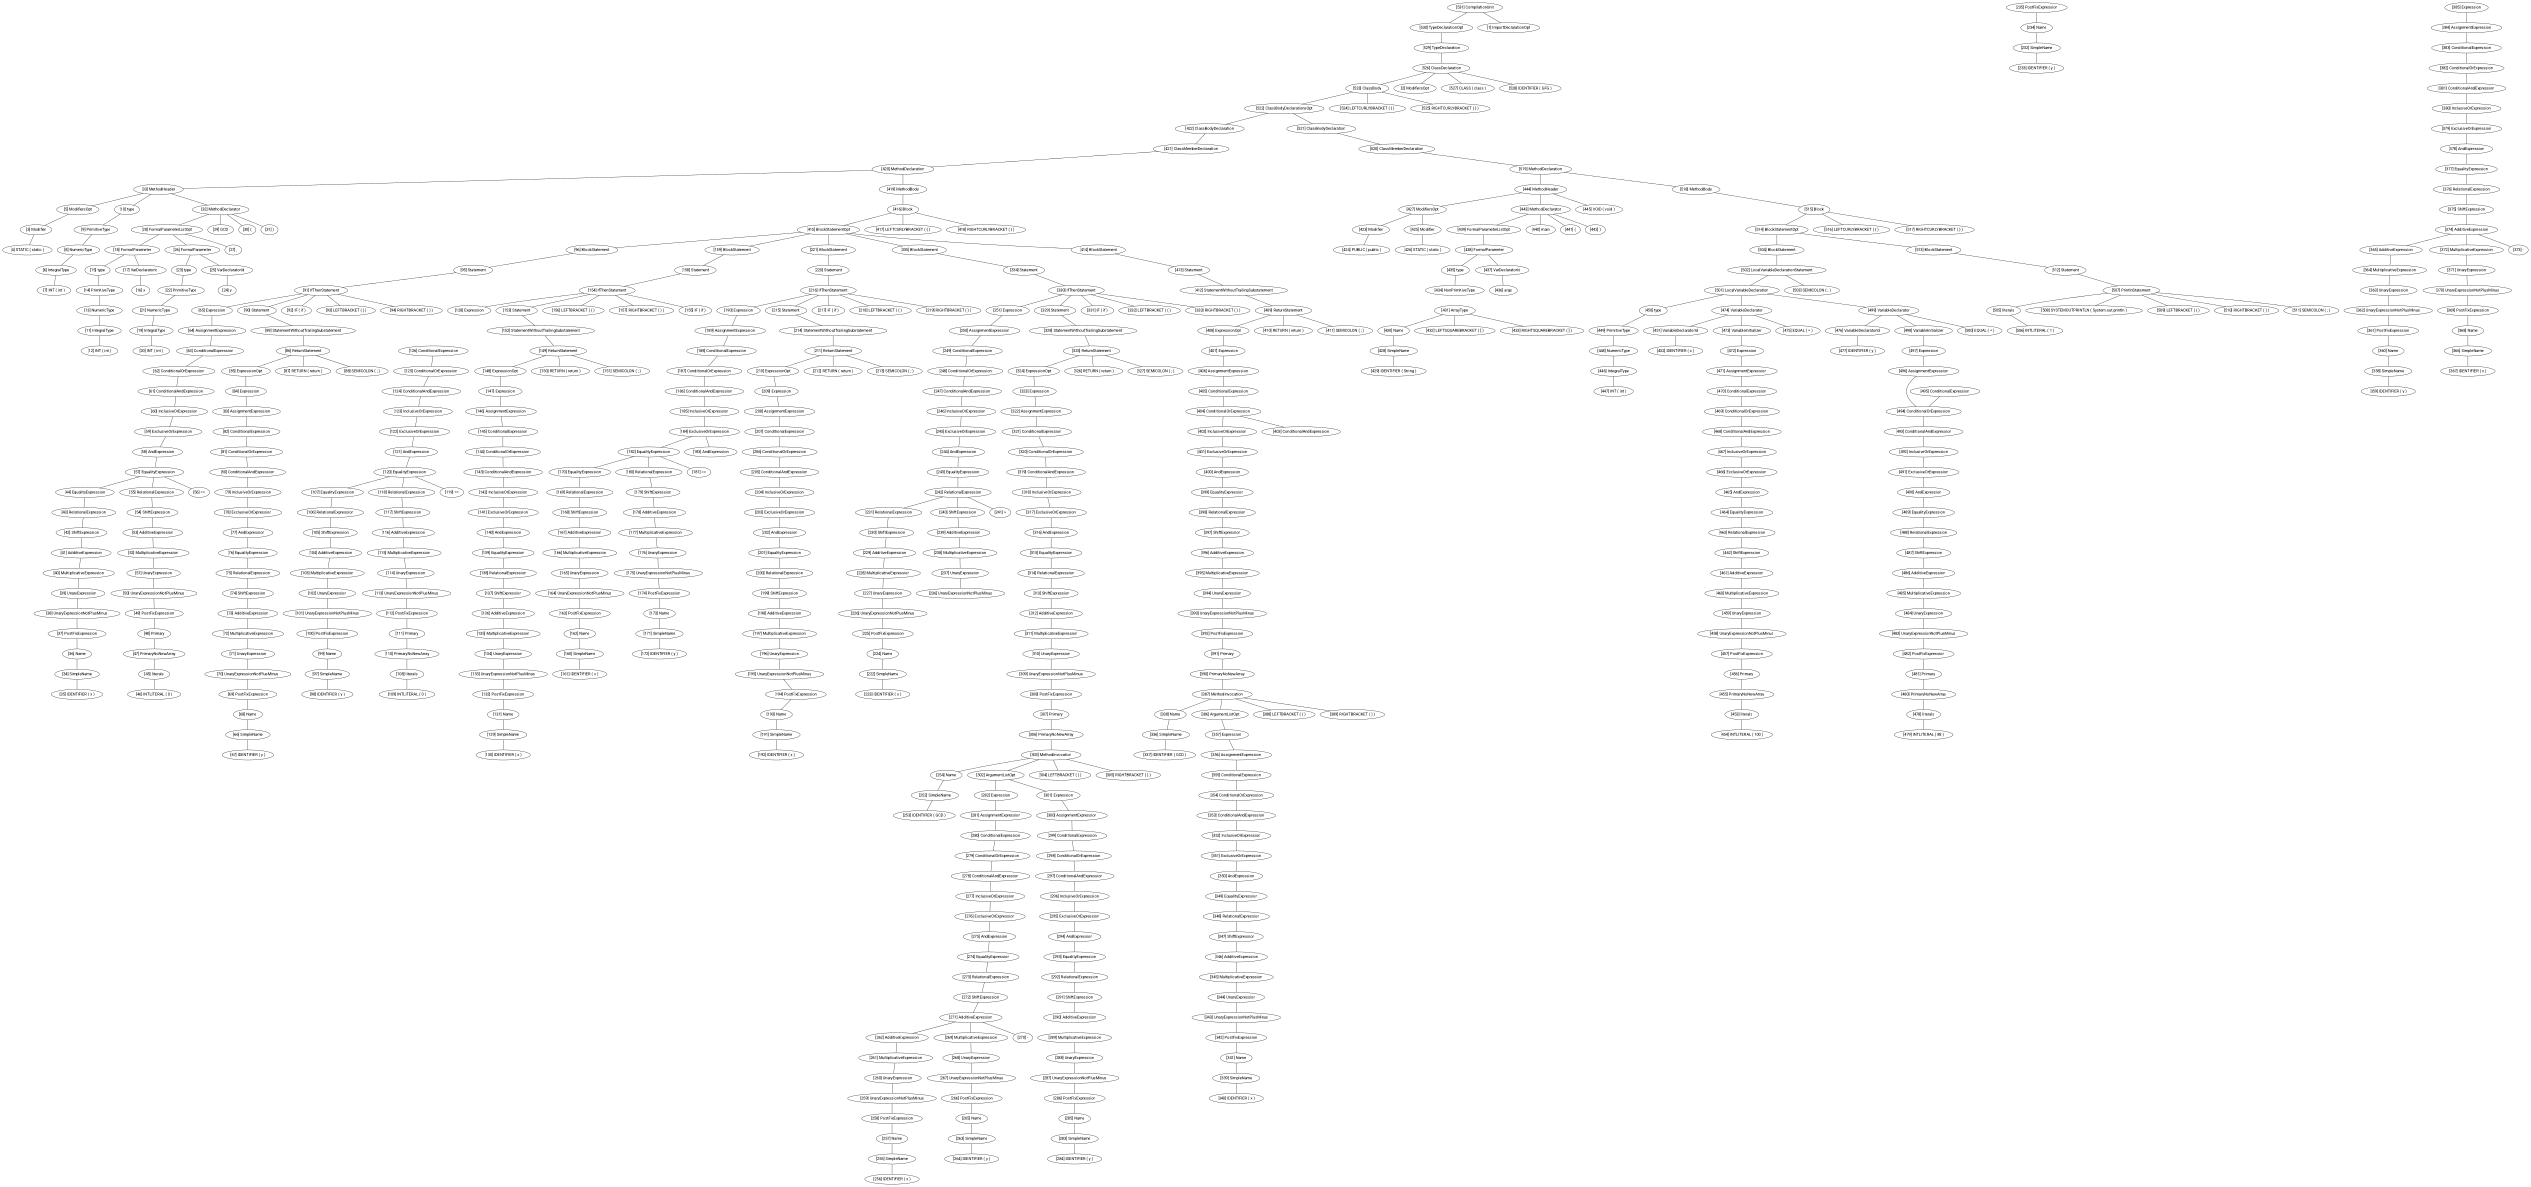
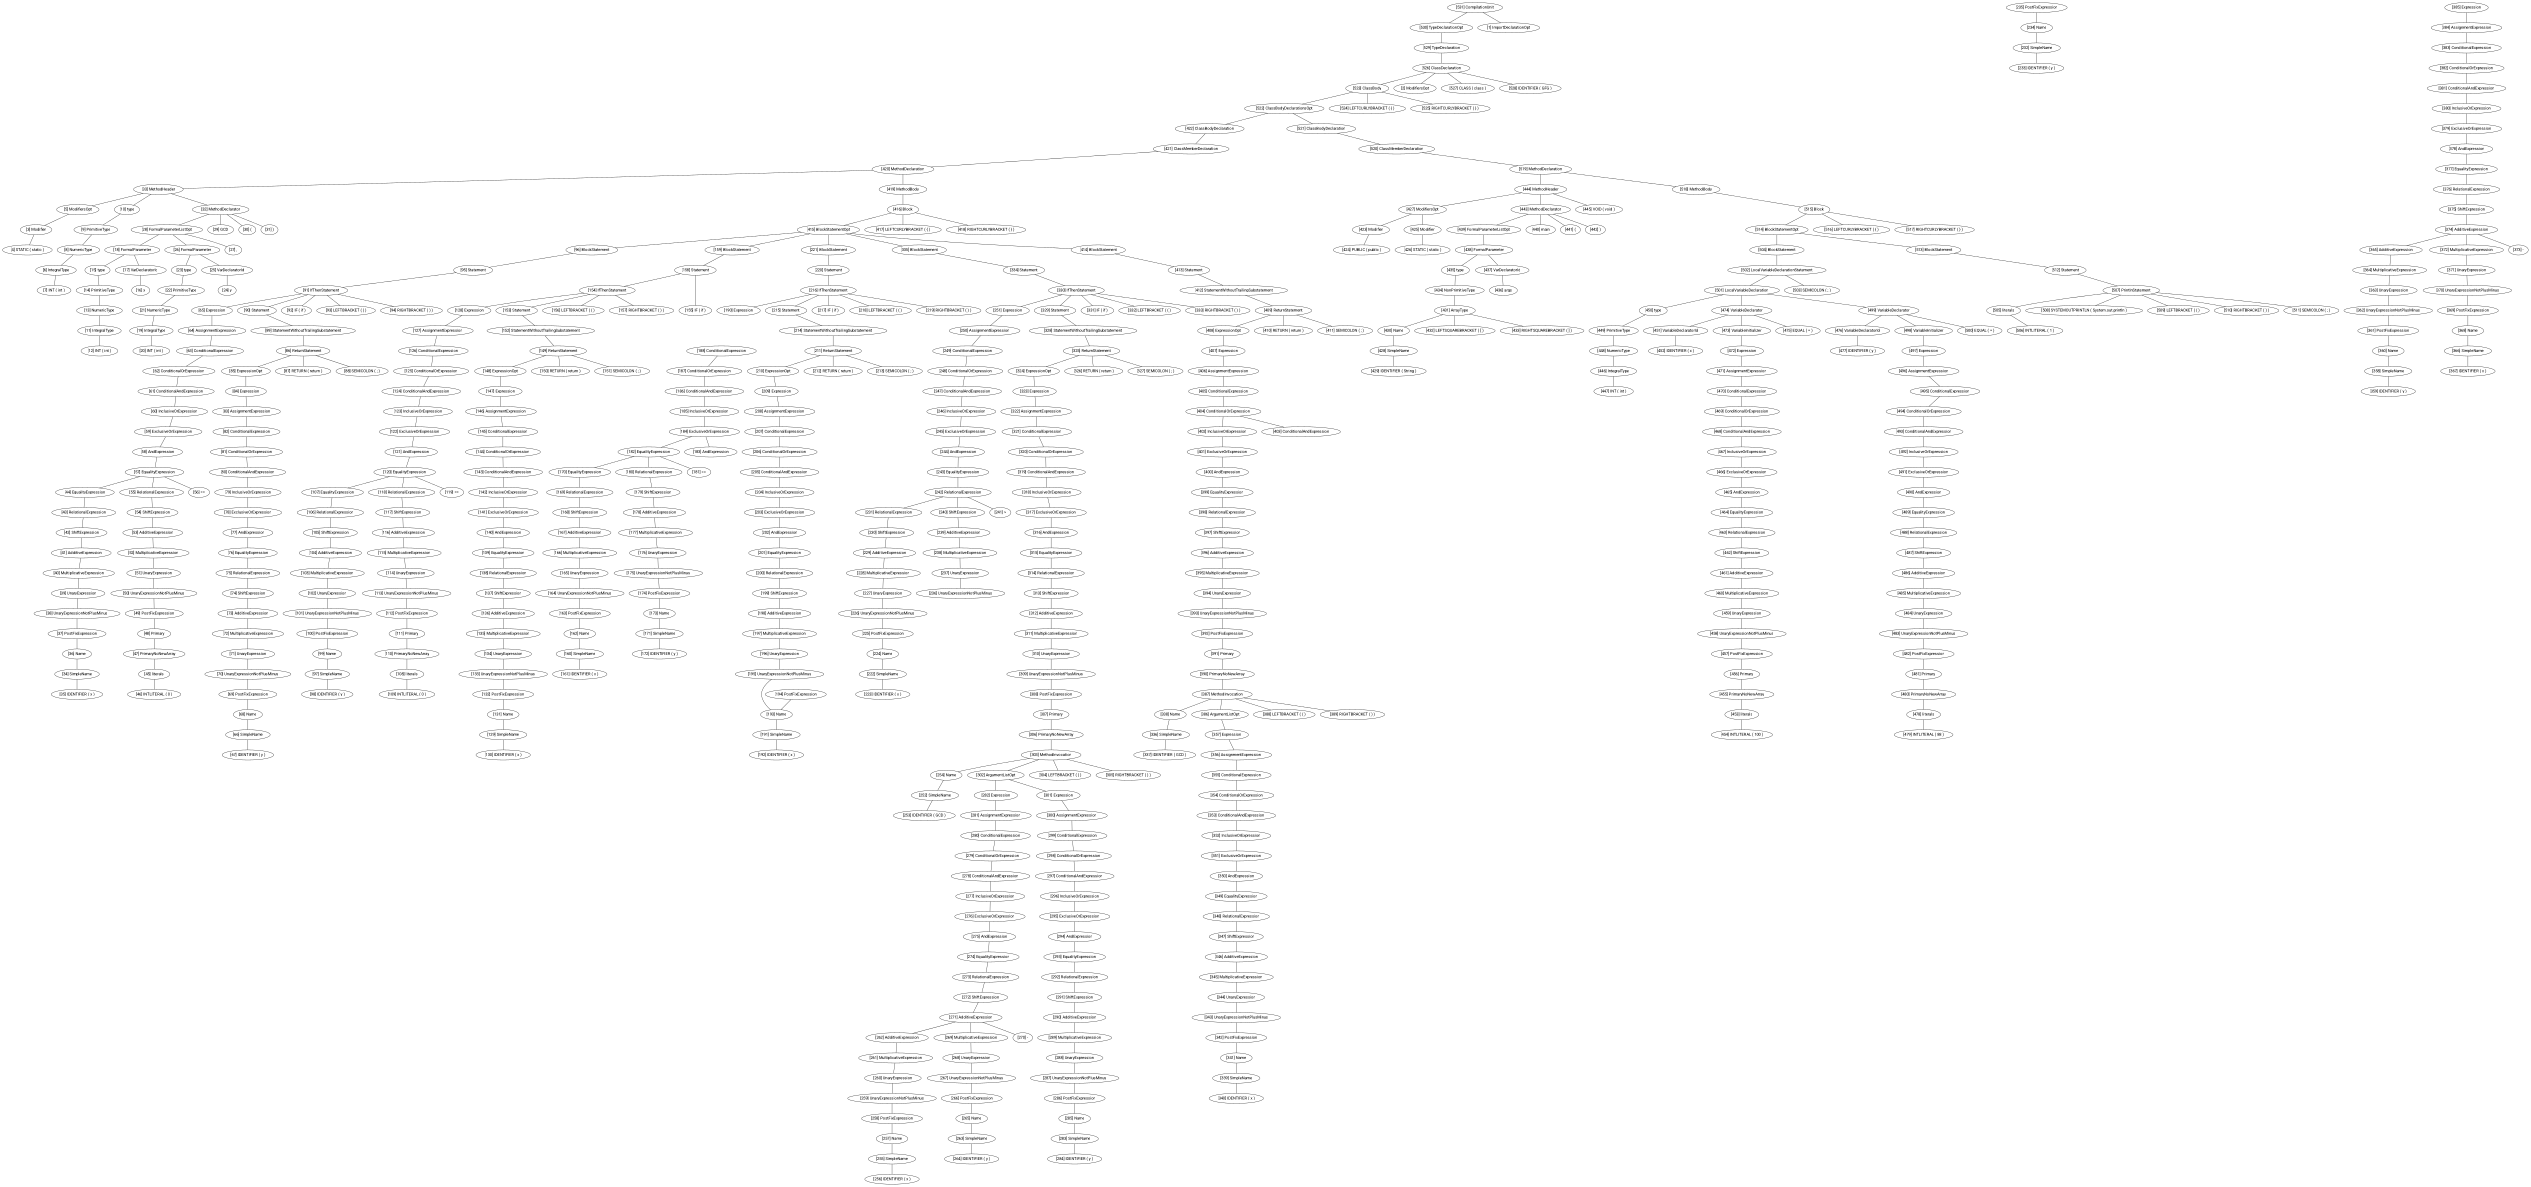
(654, 301) -> (695, 290)
none -> (1455, 301)
none -> (438, 331)
(730, 331) -> none
(1906, 391) -> (1934, 381)
(788, 684) -> (761, 694)
none -> (1075, 1028)
